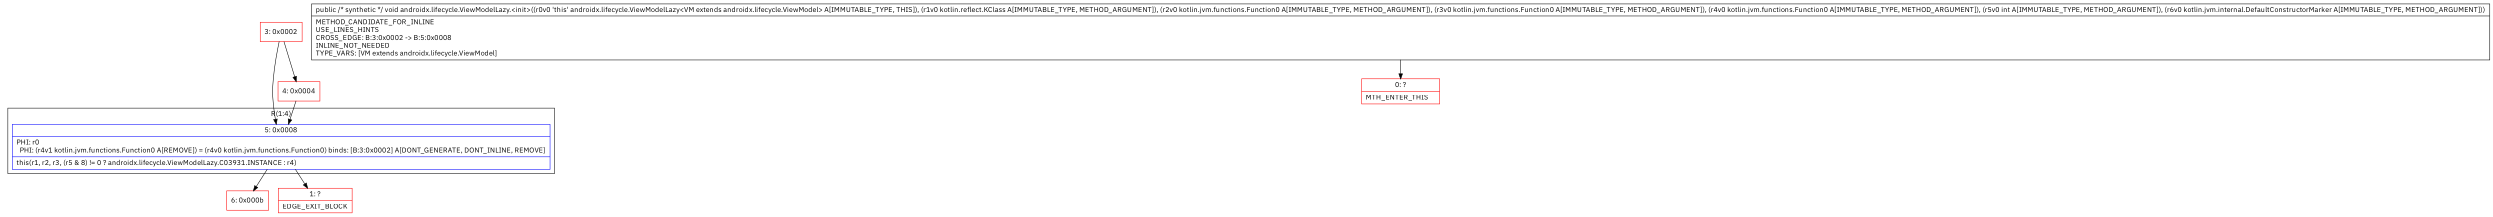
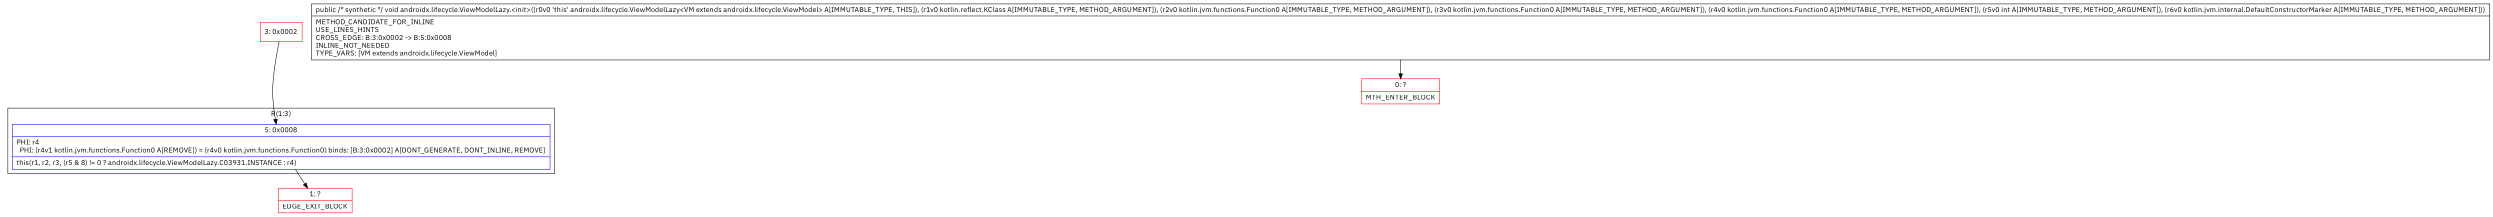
(299, 91) -> none
(1397, 97) -> (1401, 97)
(281, 114) -> (281, 114)
(29, 142) -> (29, 142)
(248, 201) -> none
